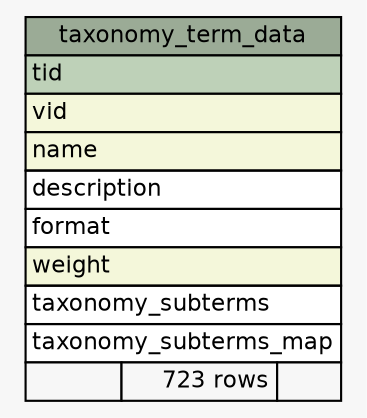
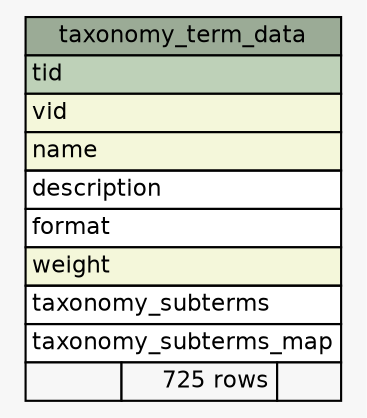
(216, 381) -> (216, 381)
